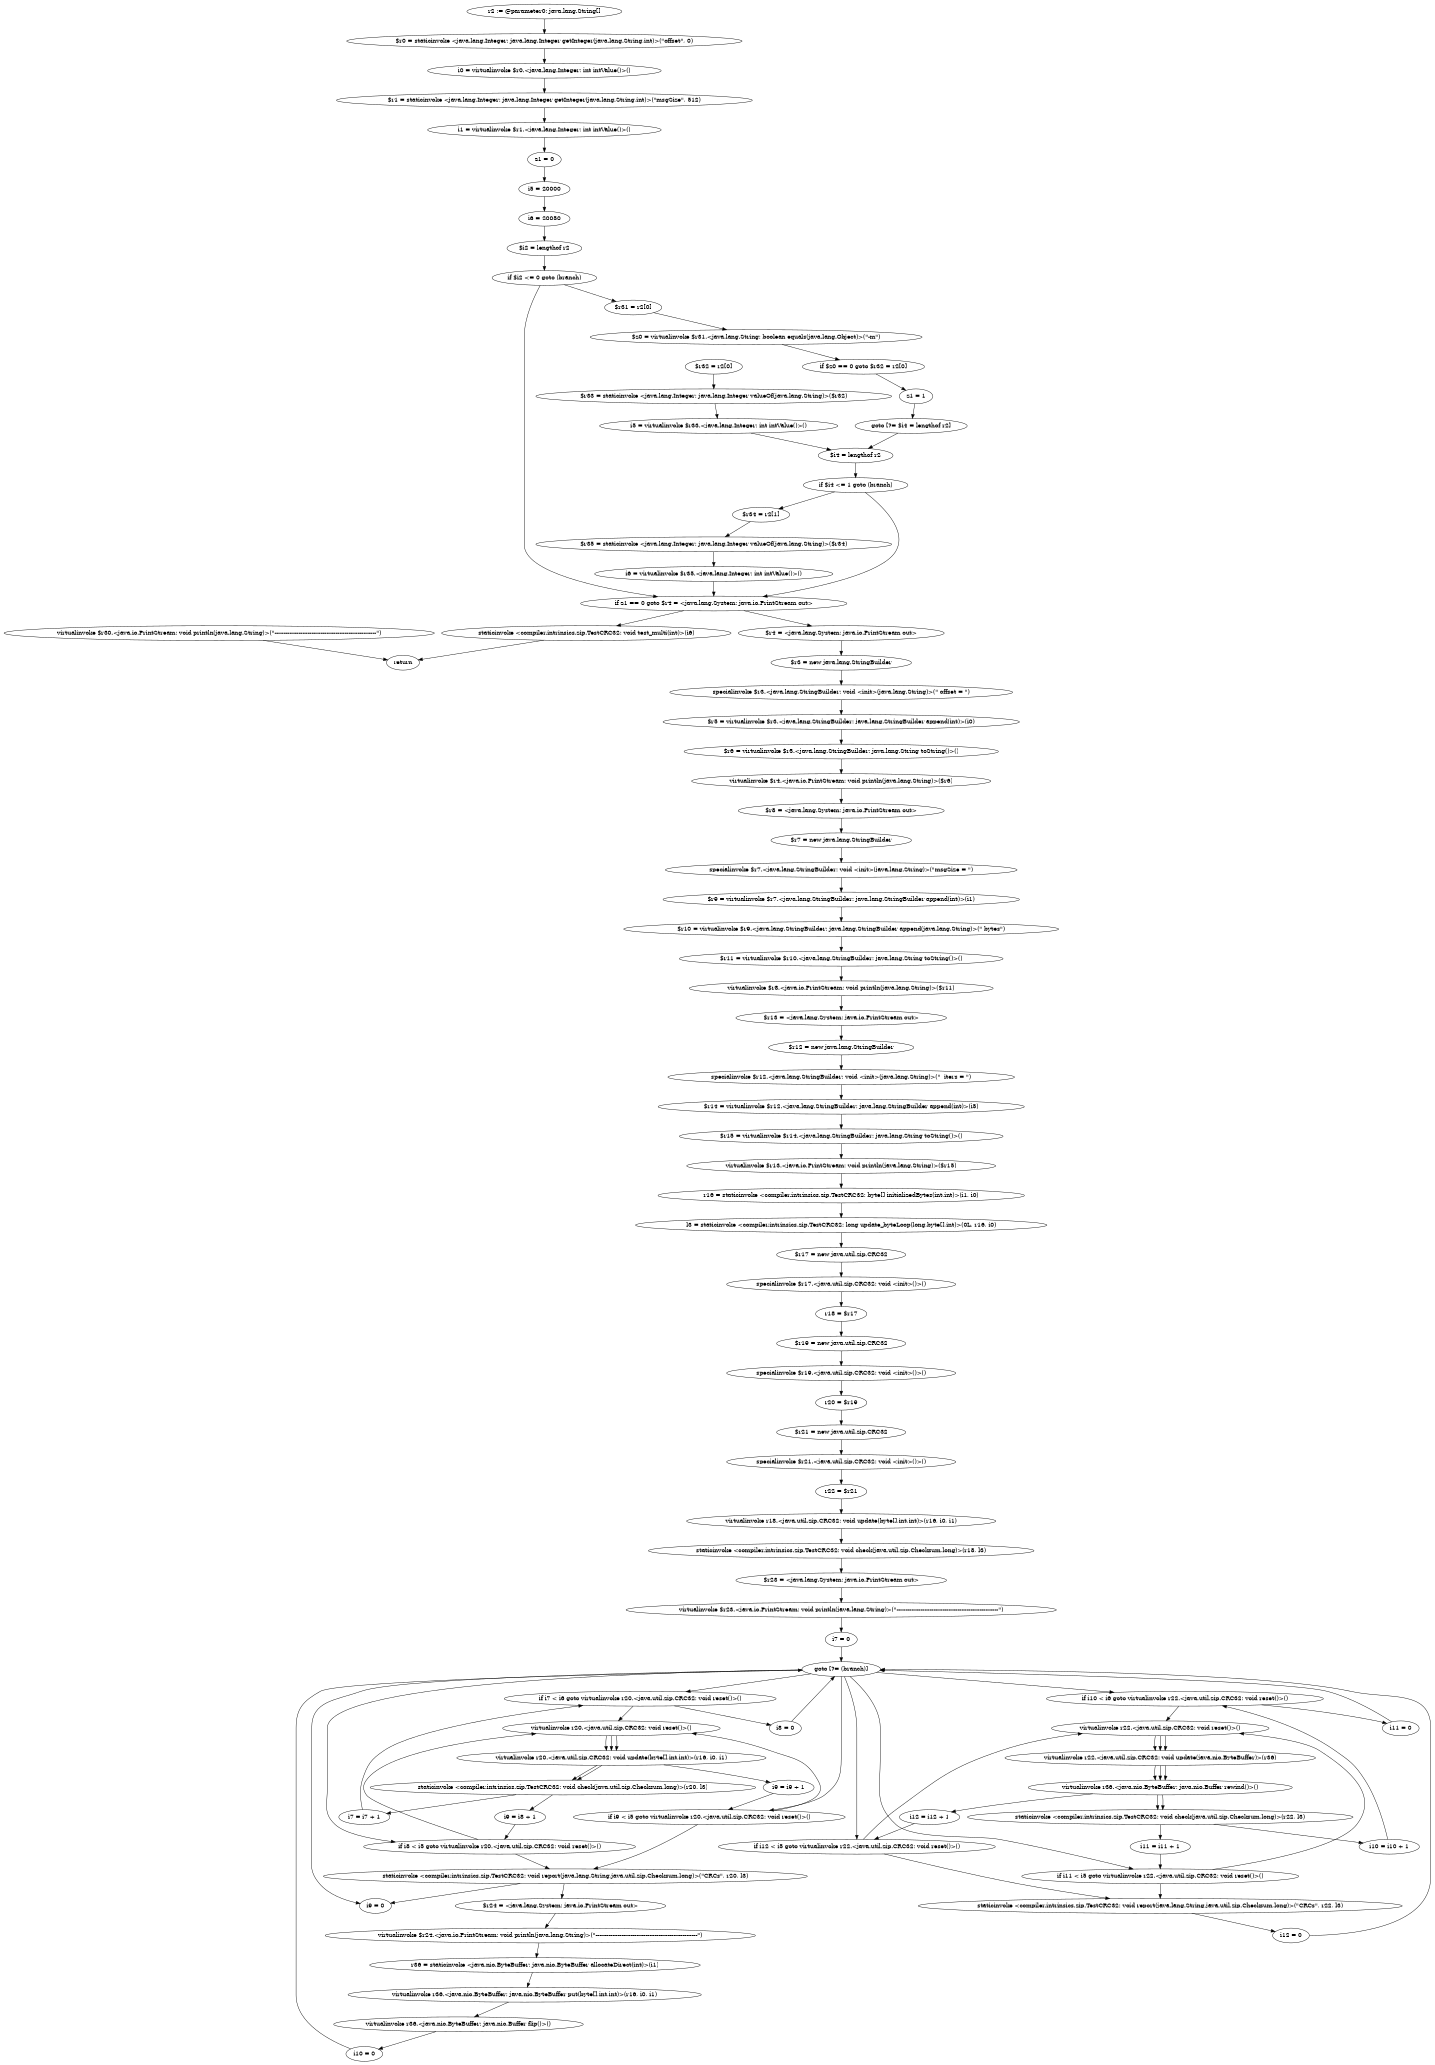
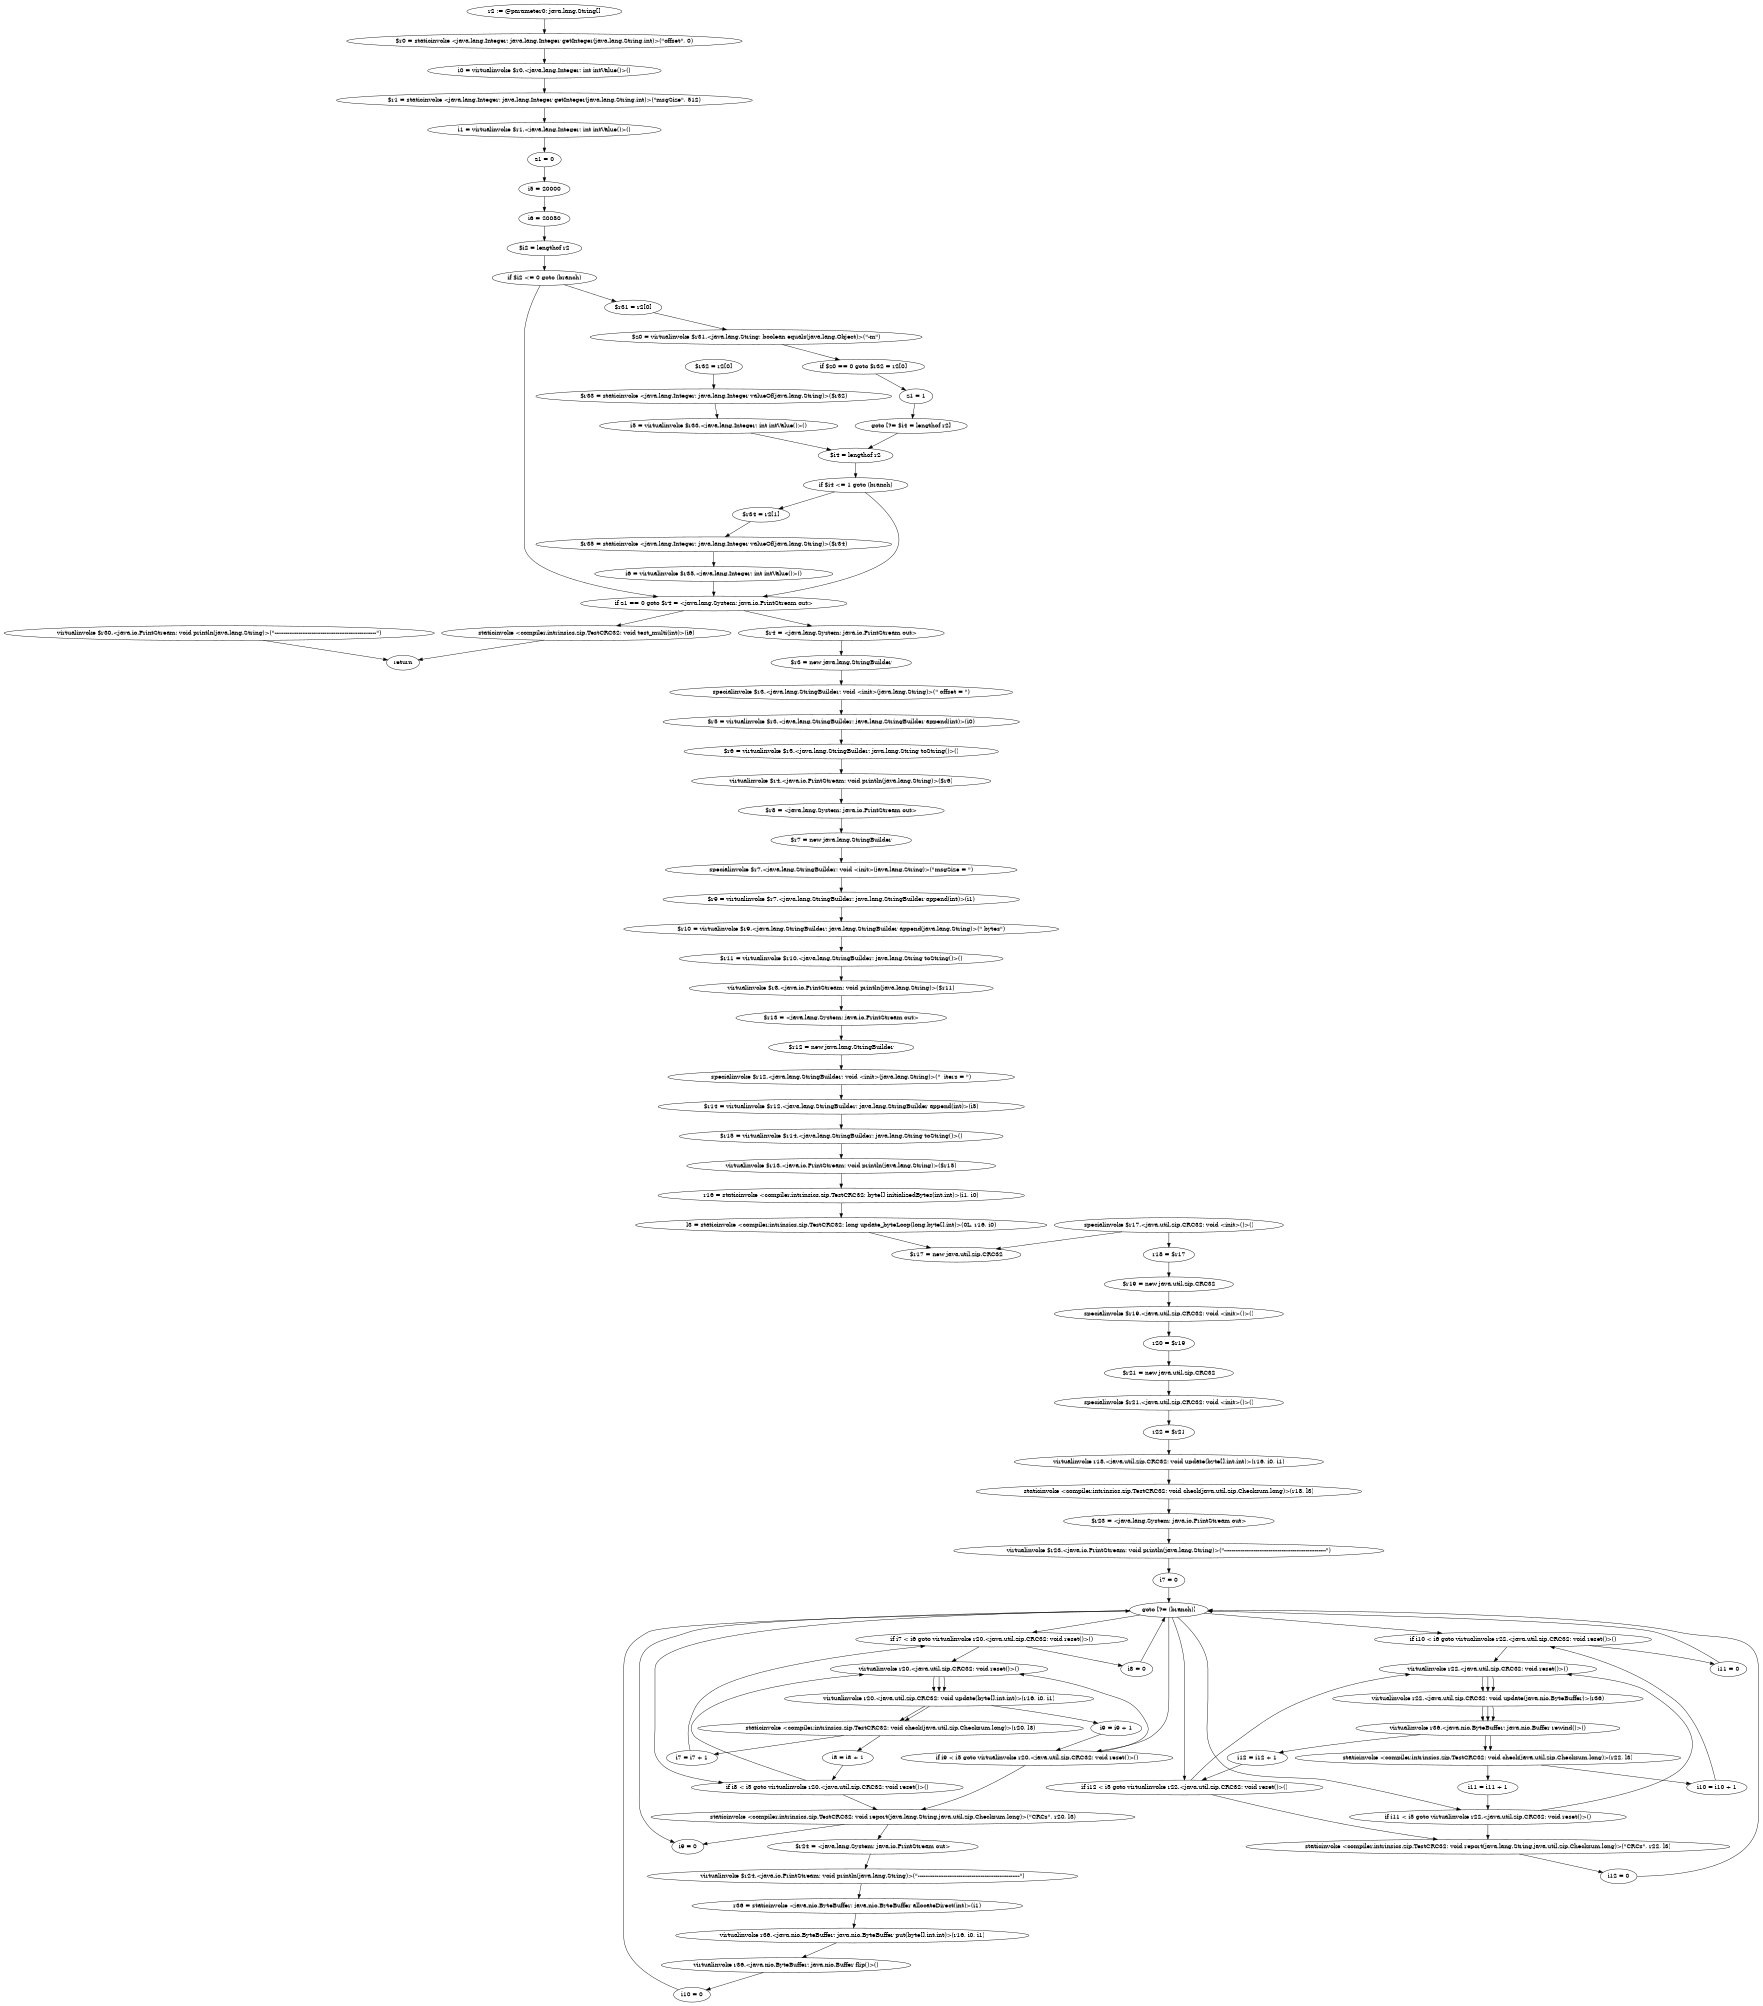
(841, 1267) -> (1061, 1240)
(520, 1817) -> (848, 1758)
